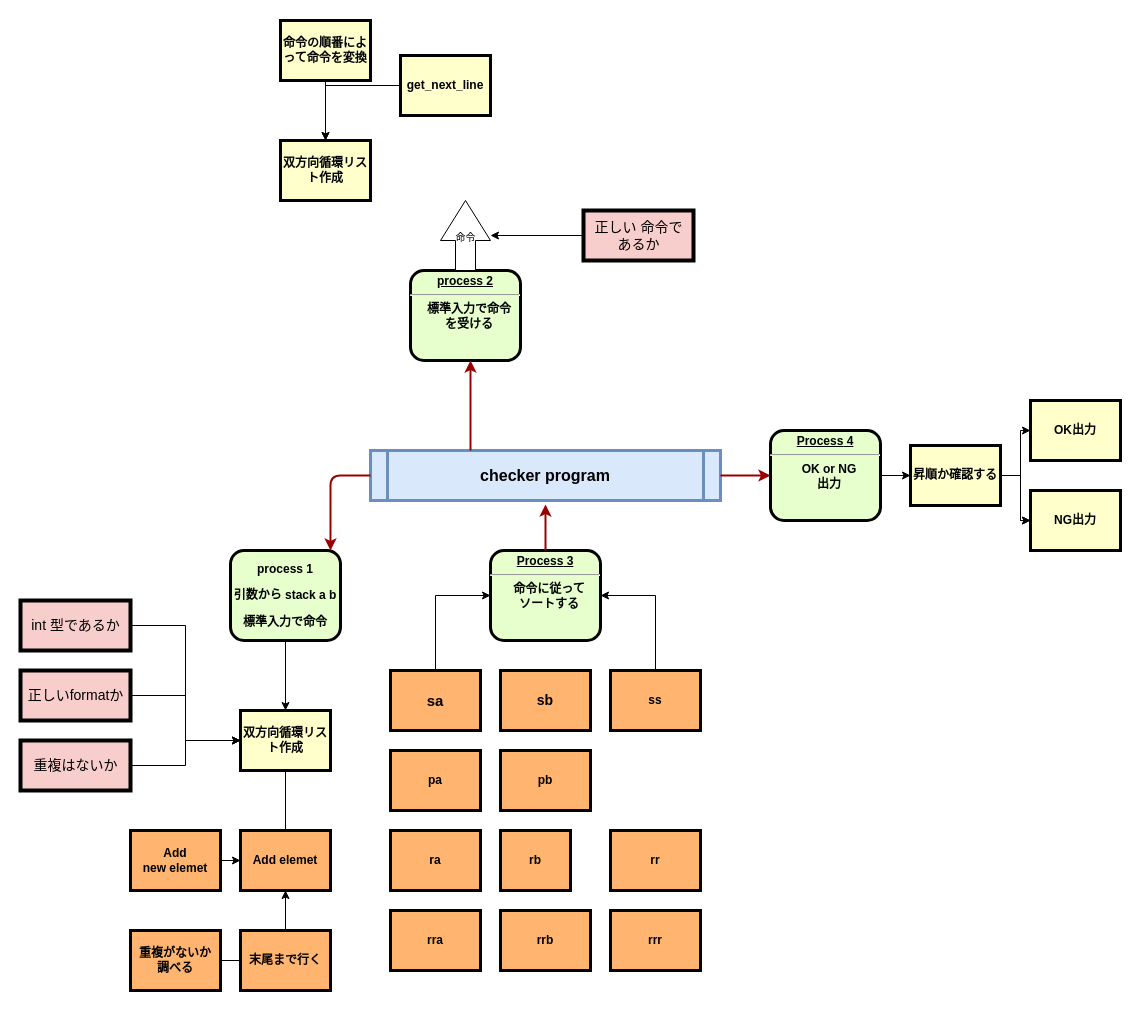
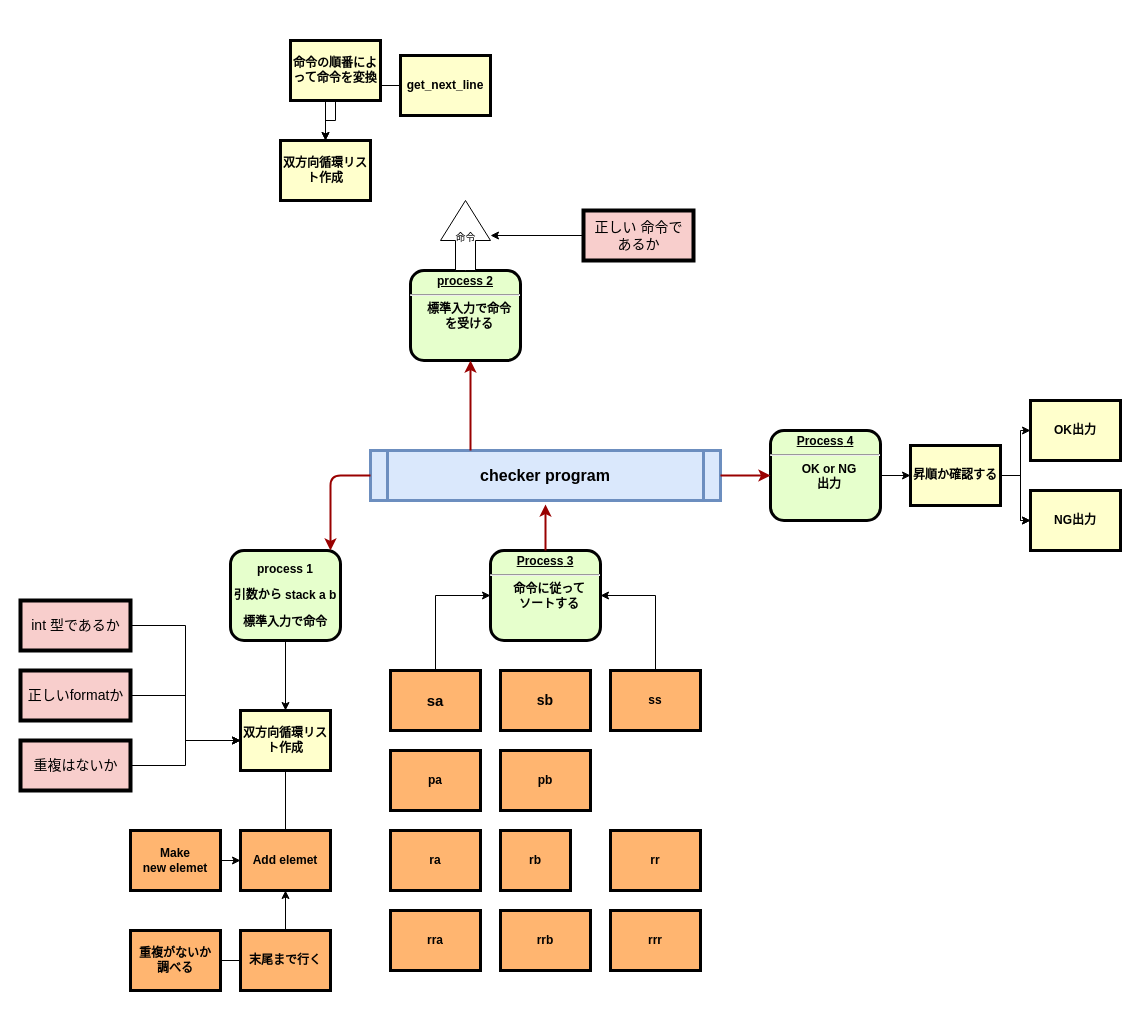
(326, 51) -> (336, 71)
(176, 861) -> (176, 861)
